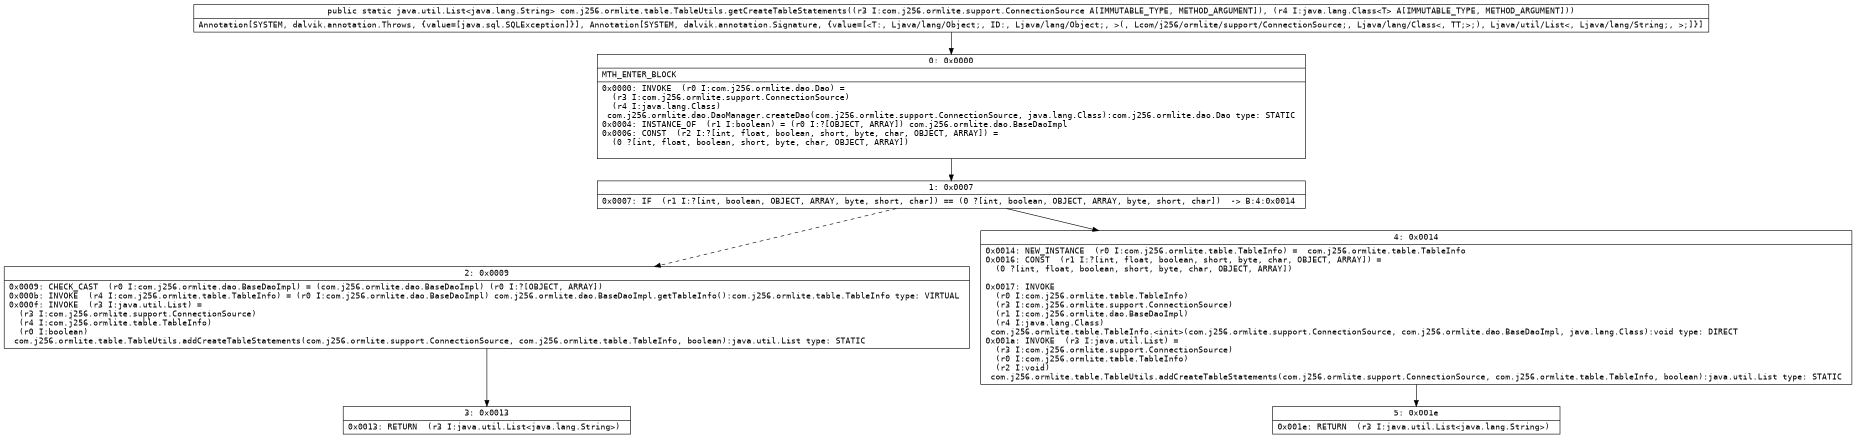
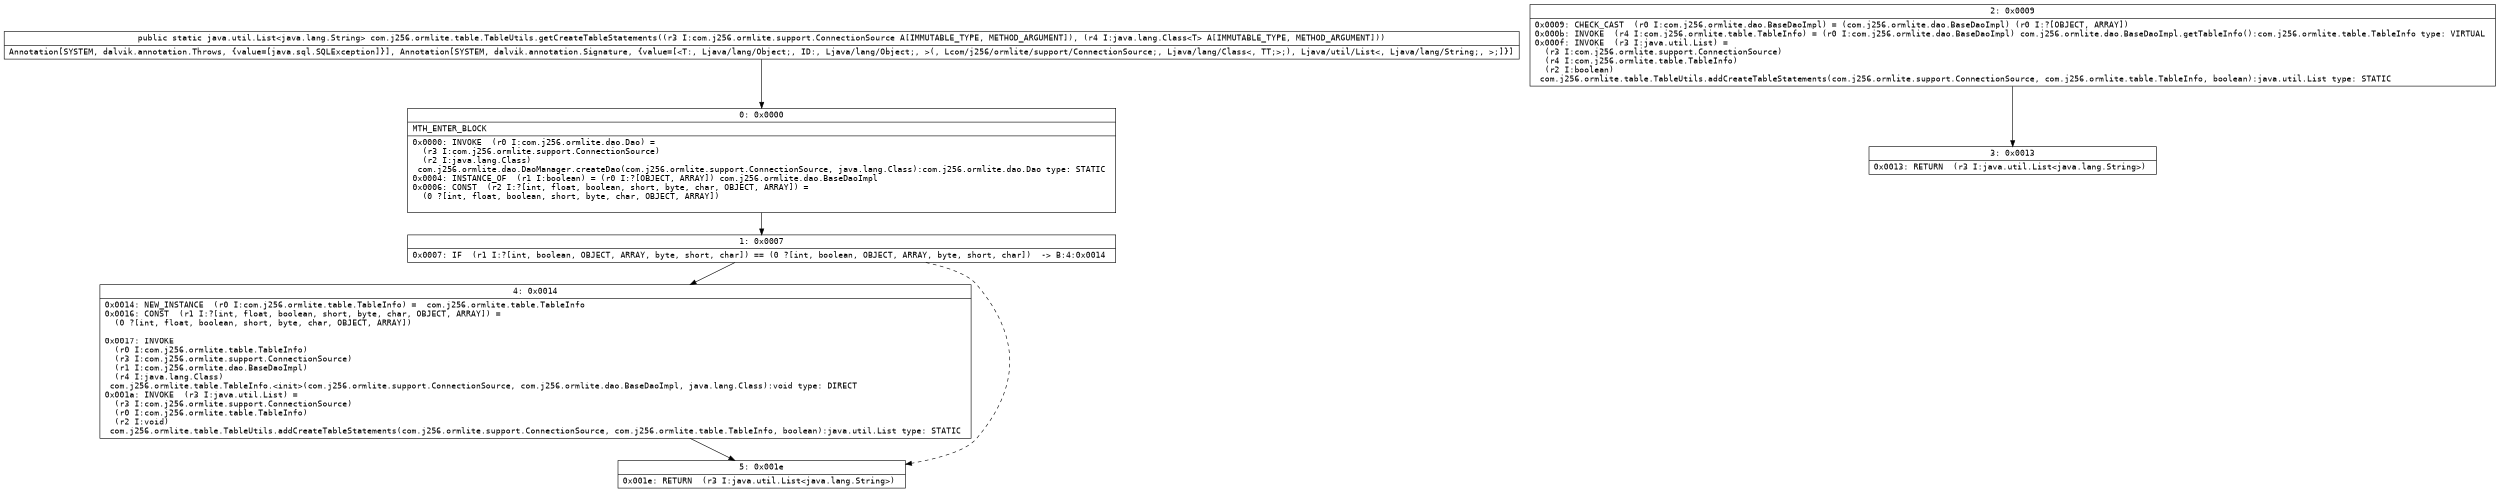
(662, 107) -> (472, 161)
(778, 237) -> (1009, 369)
(49, 332) -> (1575, 70)
